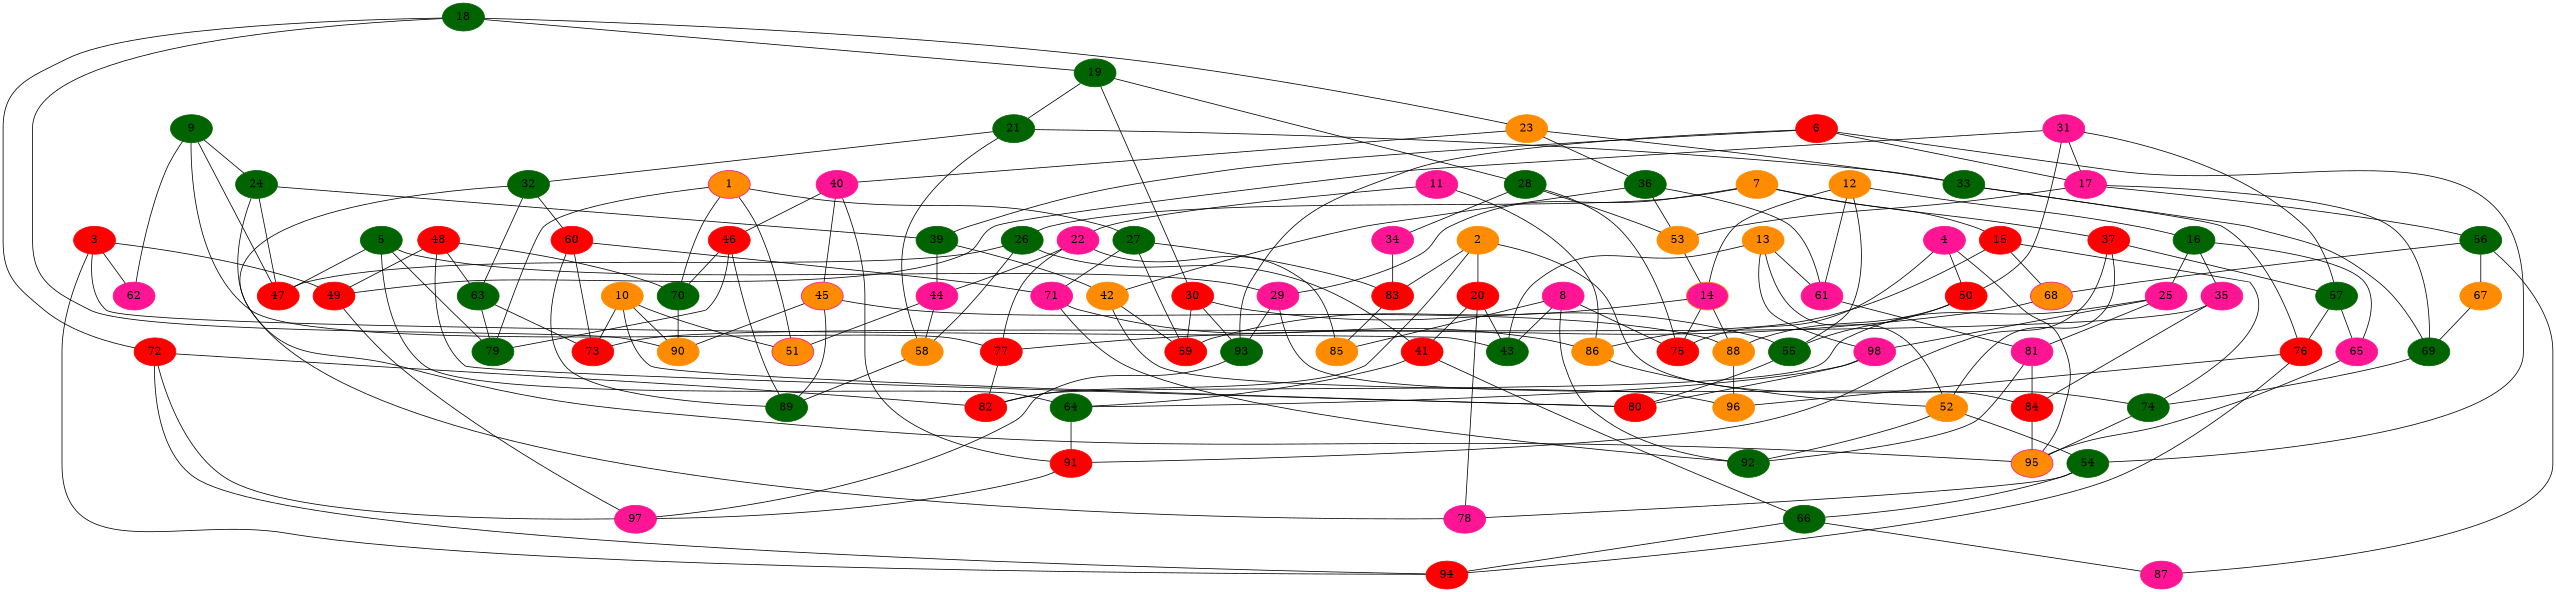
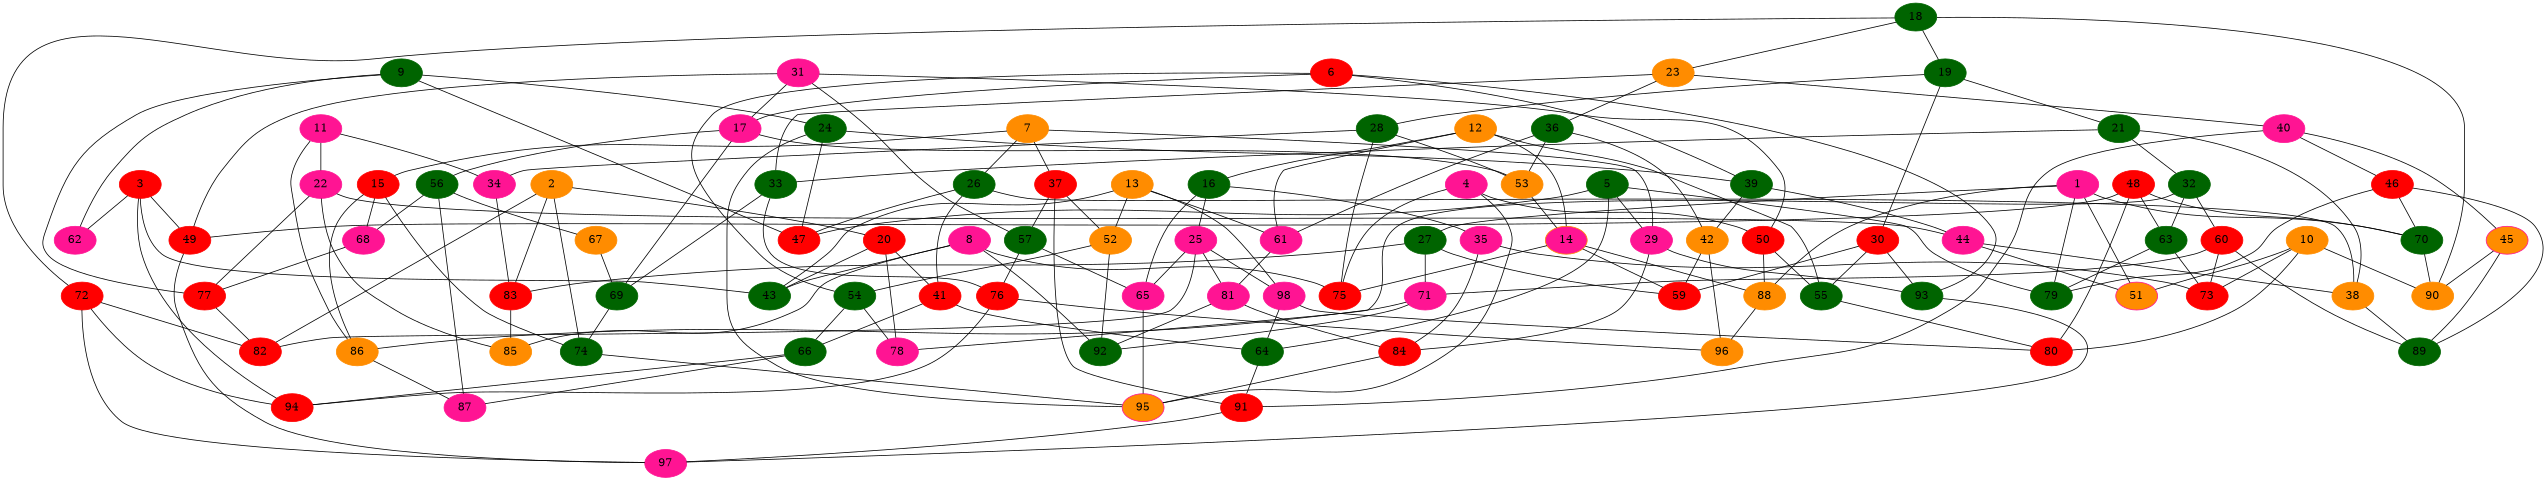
none -> (410, 153)
(729, 184) -> (2078, 184)
none -> (1165, 273)
(2051, 296) -> (363, 240)
(1149, 315) -> (1898, 209)
(922, 352) -> (2353, 296)
(1846, 401) -> (411, 380)
